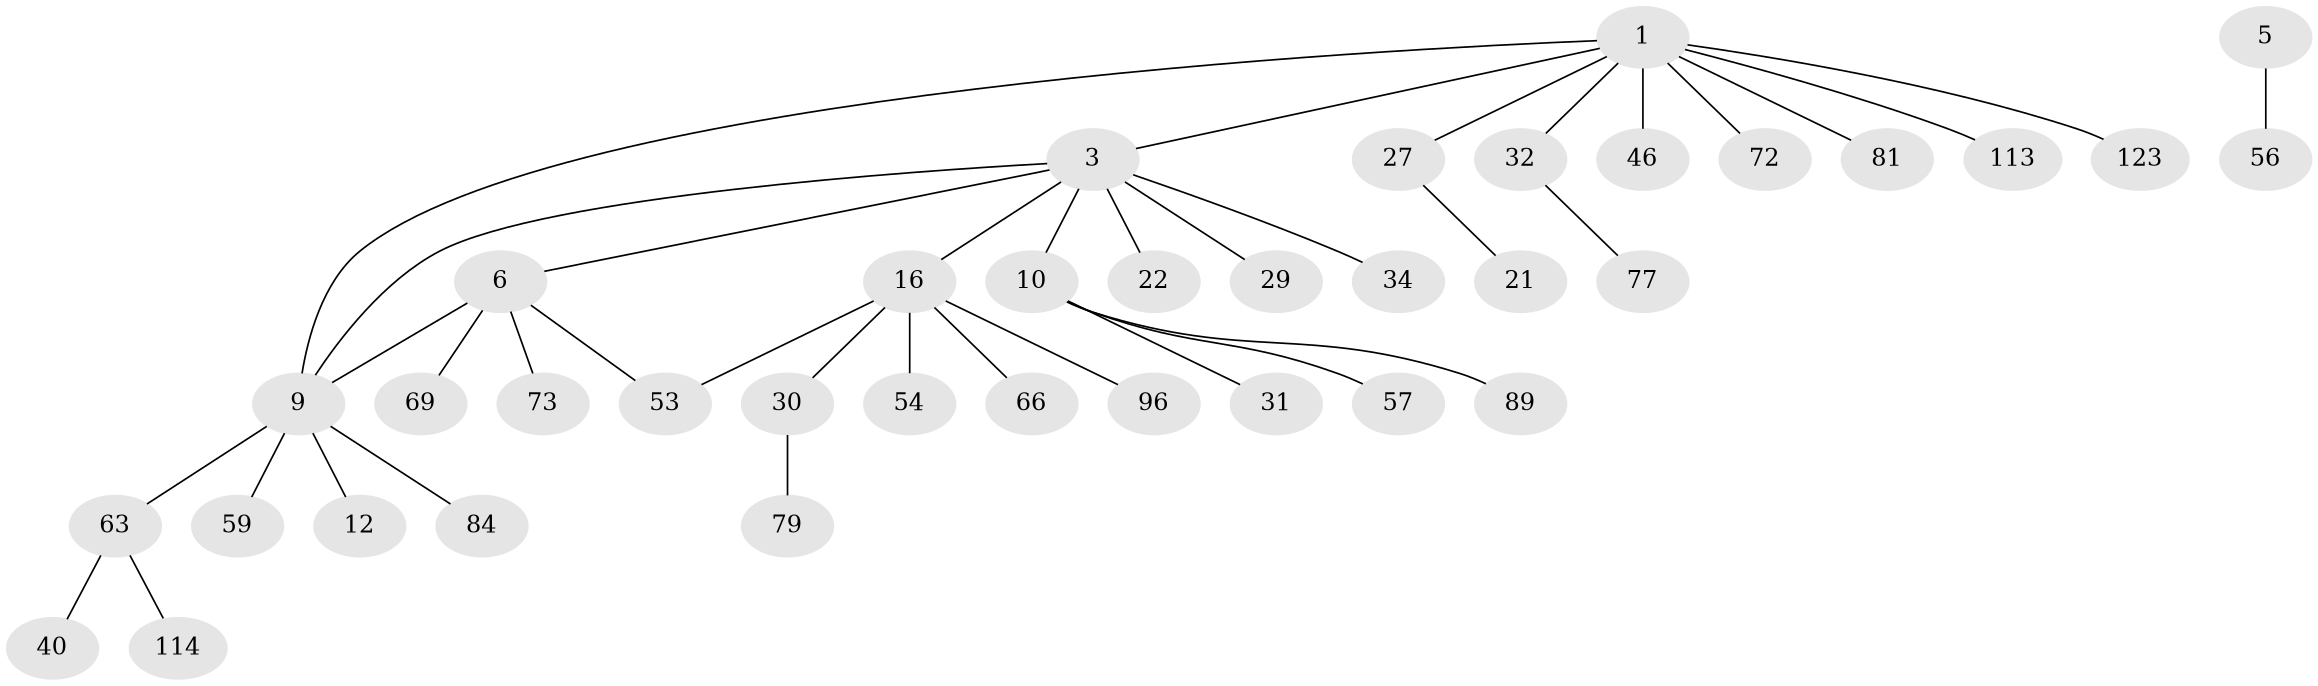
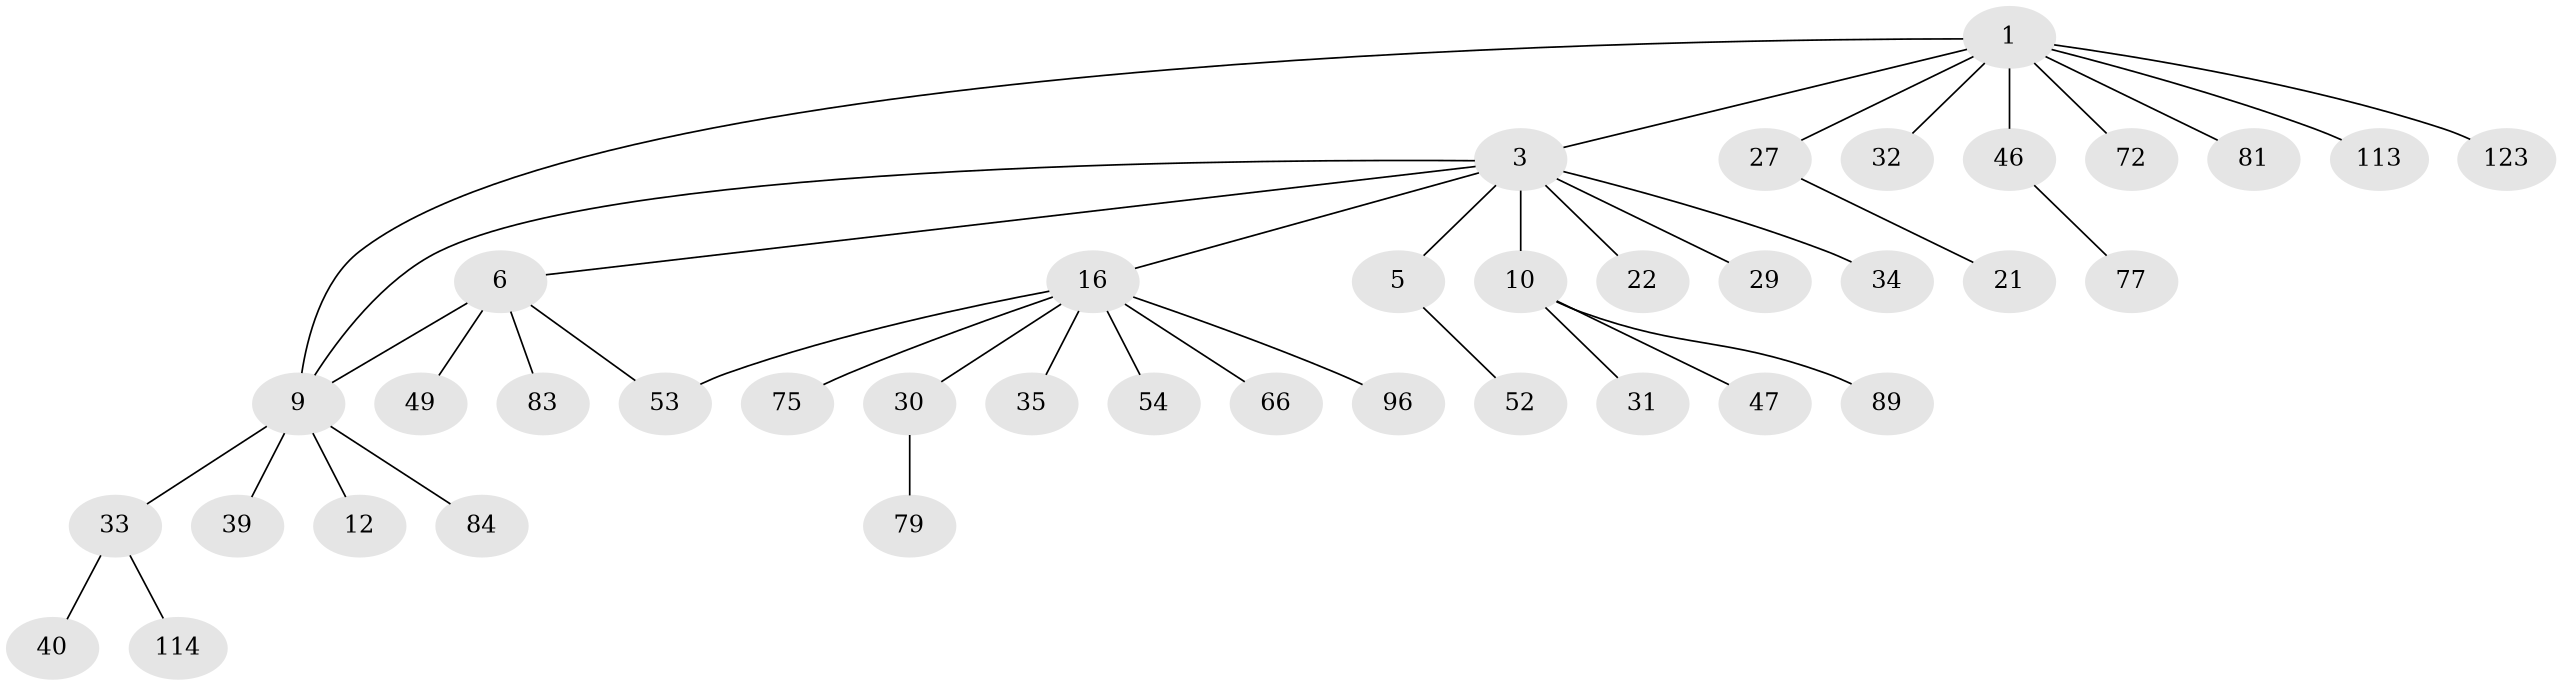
(2266, 160) -> (1521, 404)
none -> (1460, 220)
(1582, 220) -> (2070, 220)
(421, 404) -> (421, 404)
(543, 404) -> (543, 404)
none -> (788, 404)
none -> (1032, 404)
(1399, 404) -> (1765, 404)
(115, 526) -> (115, 526)
(238, 526) -> (238, 526)
